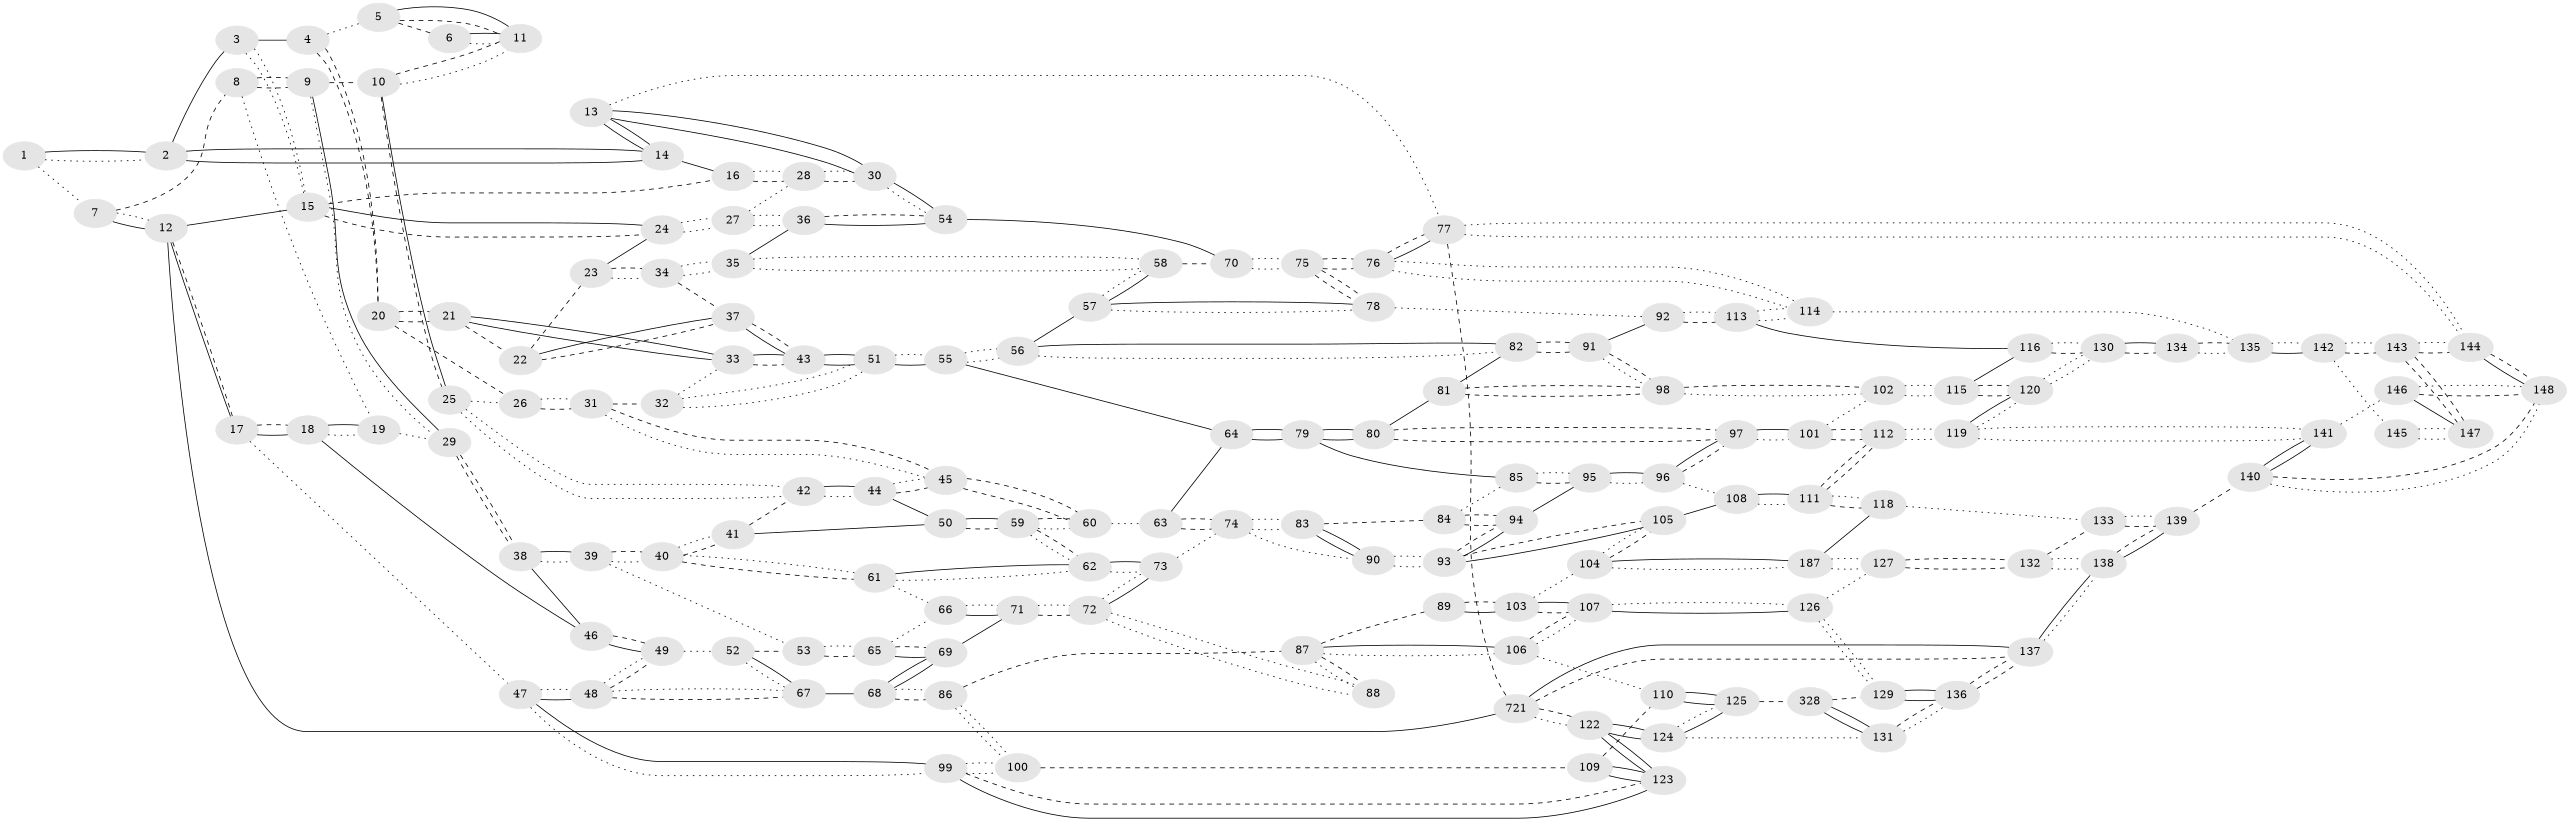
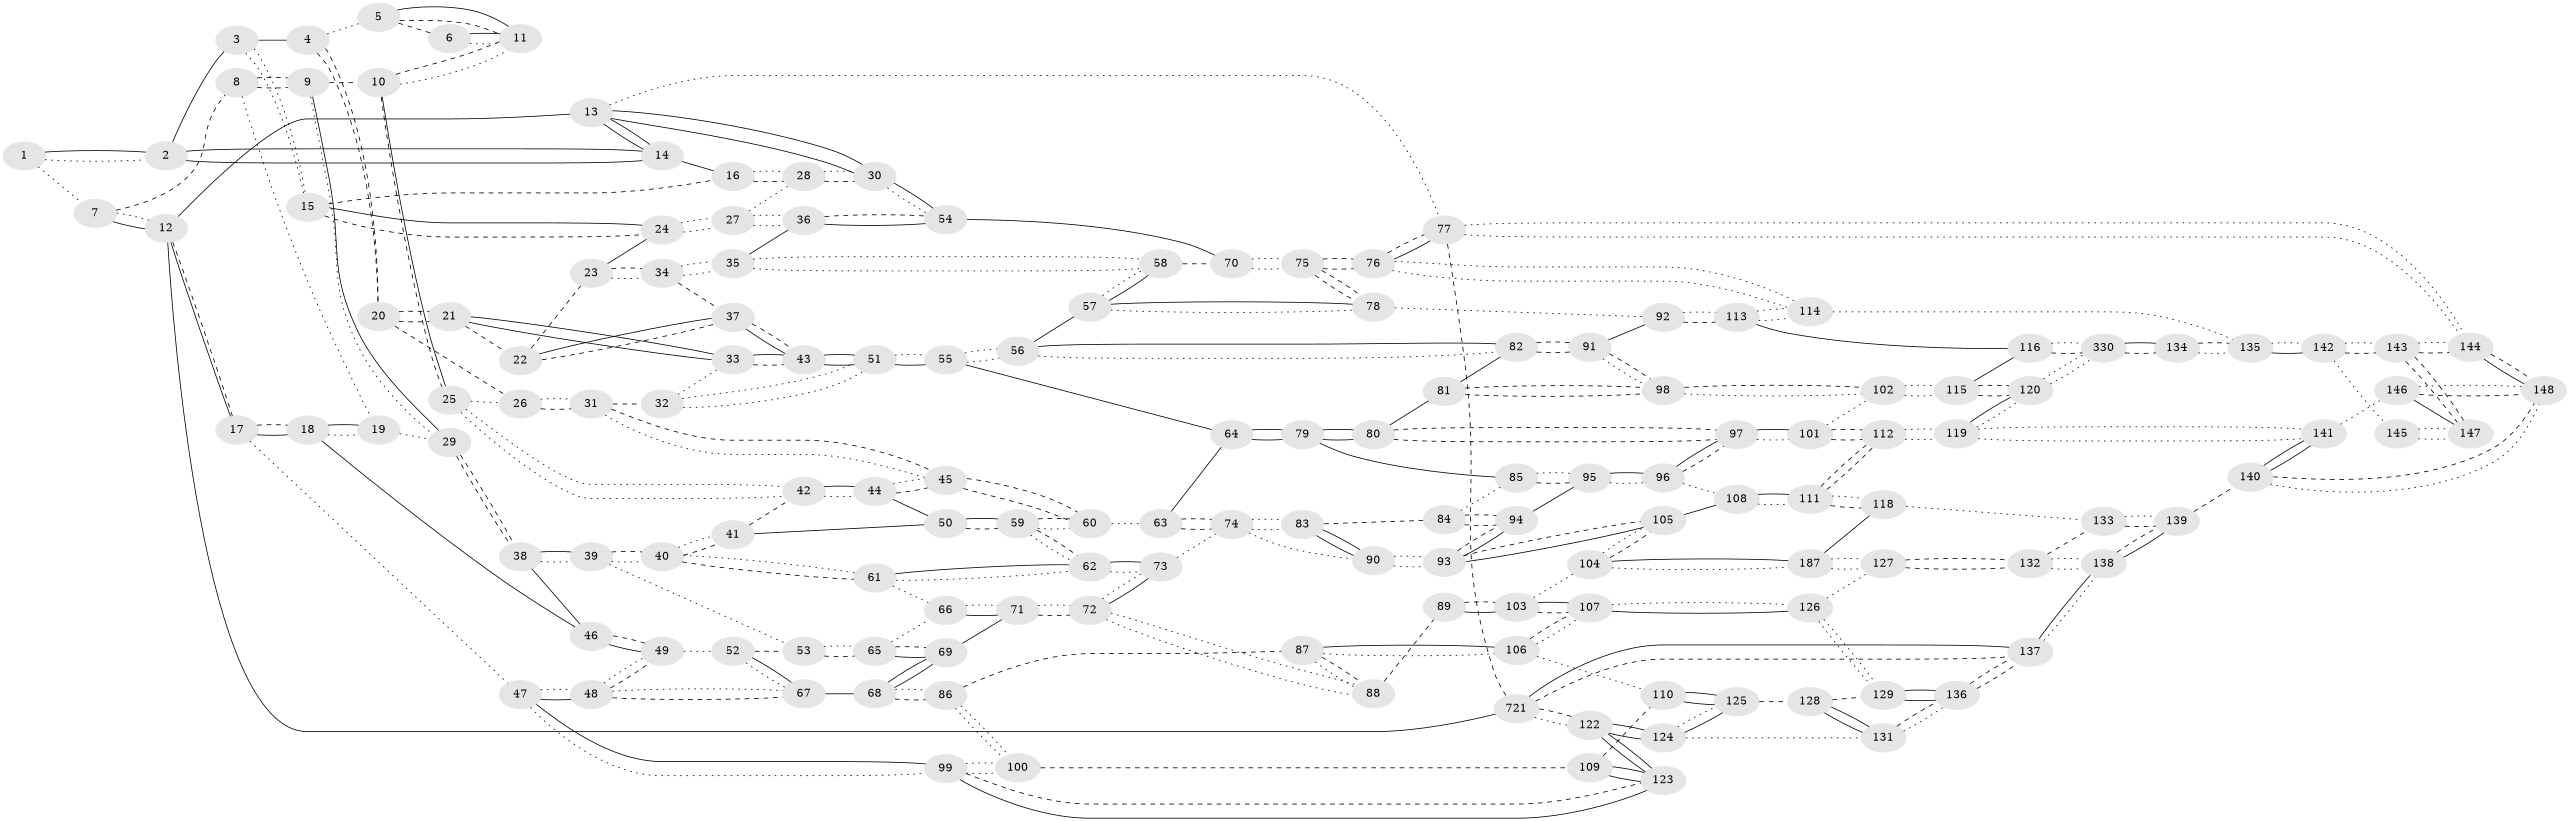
(237, 218) -> (368, 119)
(2104, 348) -> (2104, 348)
(1372, 626) -> (1409, 650)
(1810, 702) -> (1810, 702)
